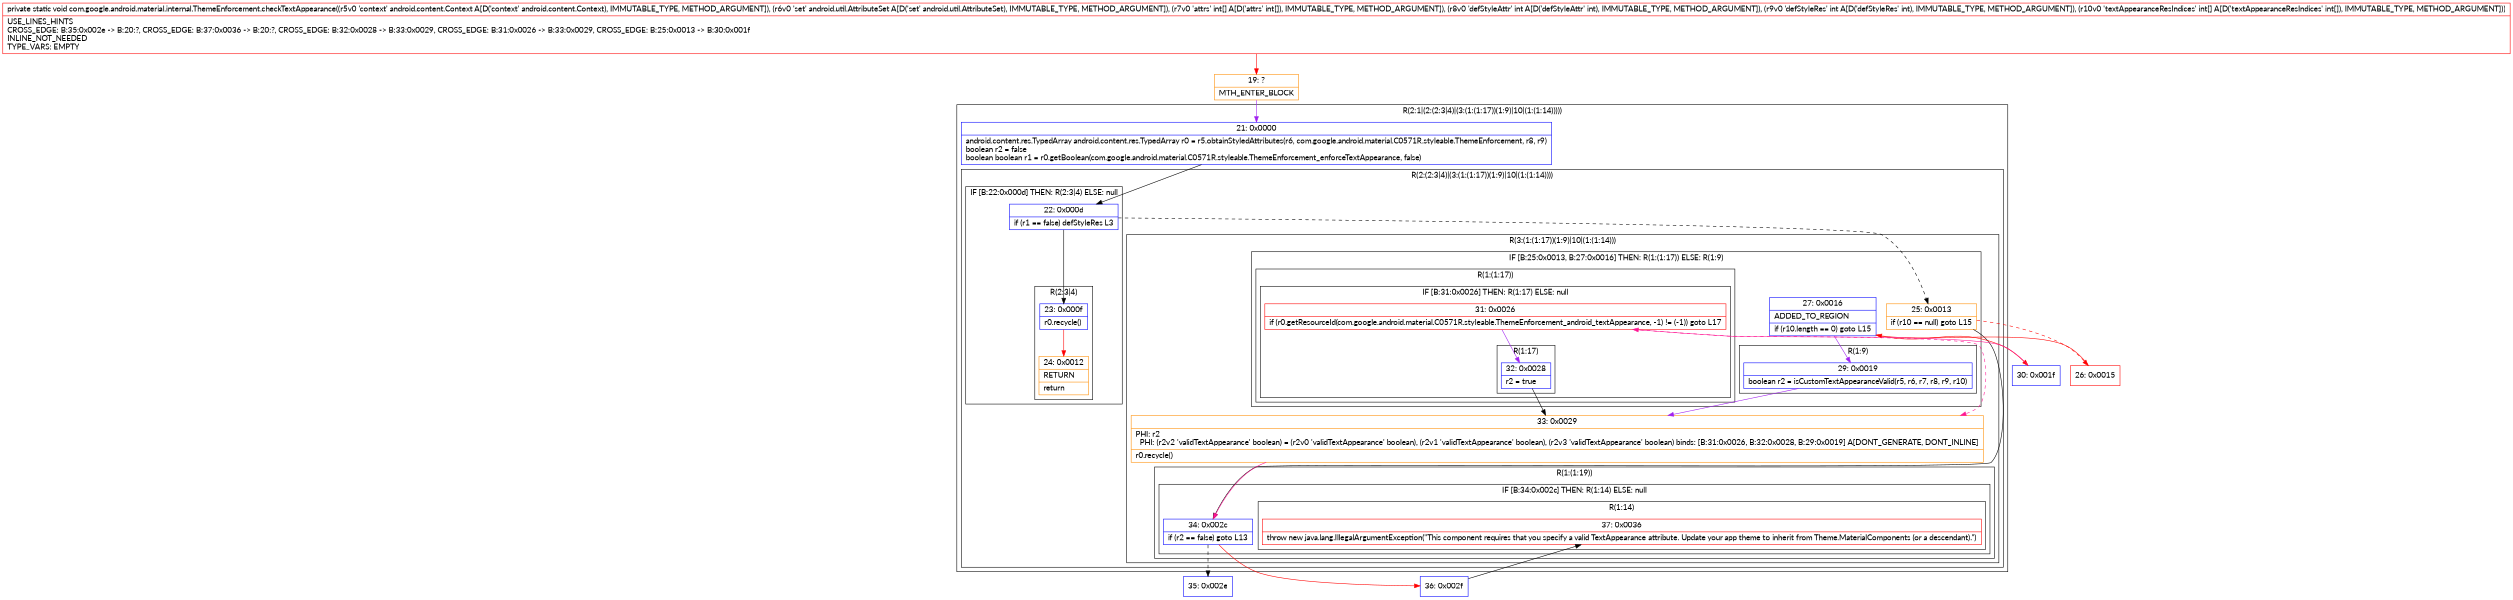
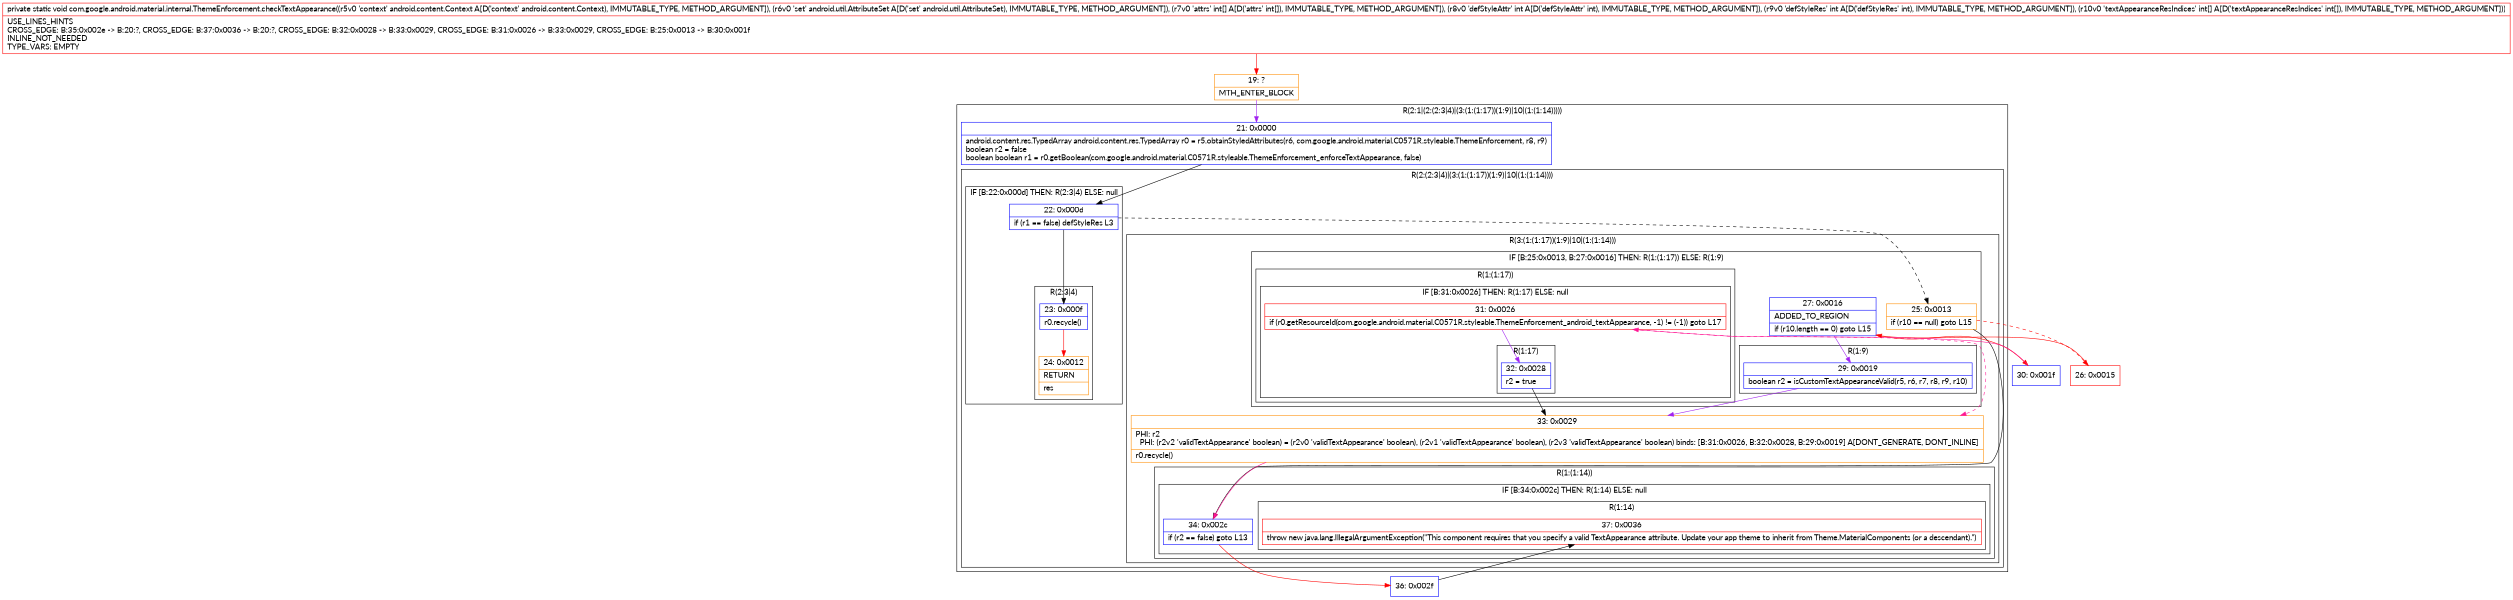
(1054, 388) -> (1049, 388)
(1574, 473) -> (1574, 473)
(1208, 586) -> none
